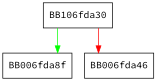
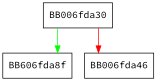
(78, 15) -> (78, 15)
(37, 66) -> (37, 66)
